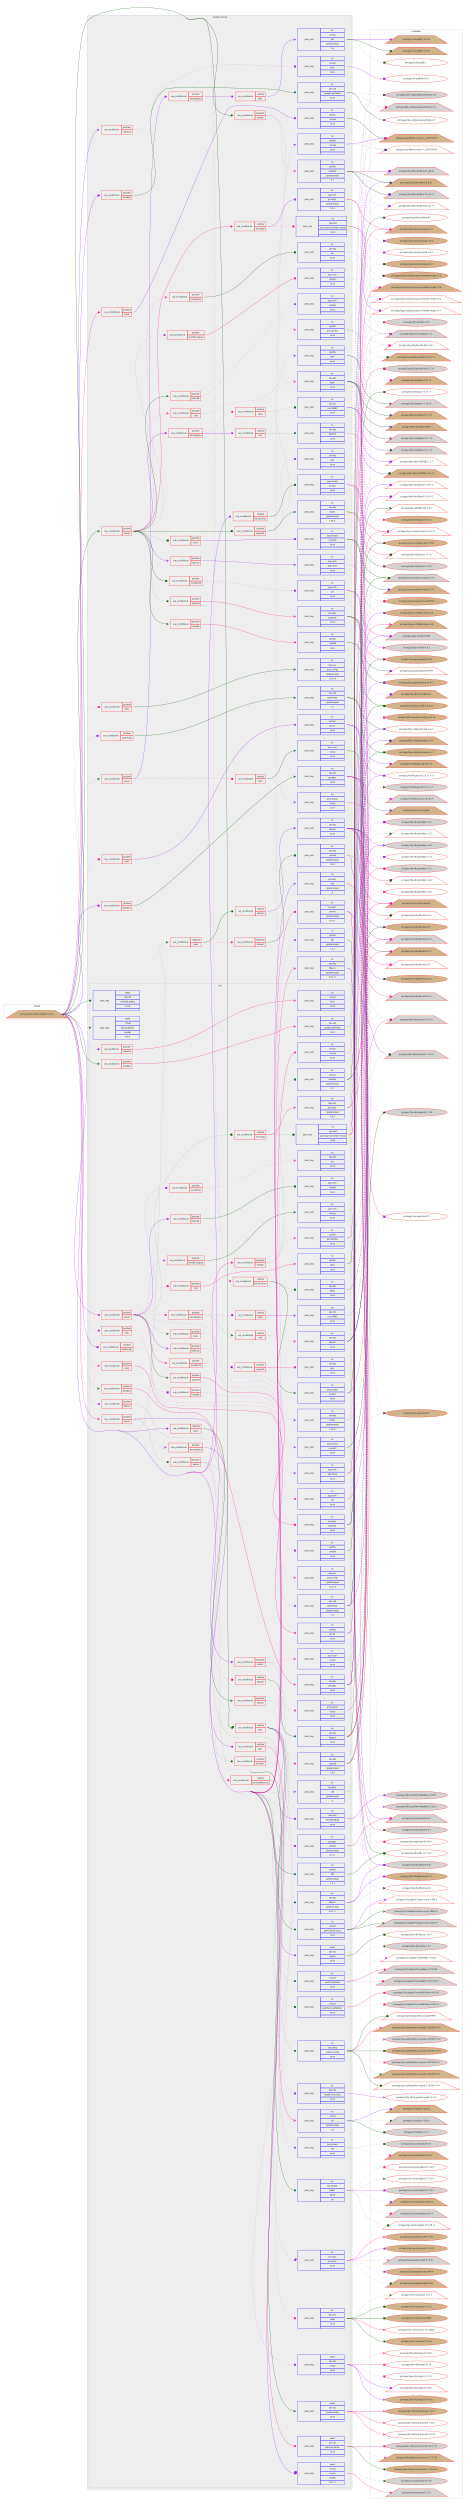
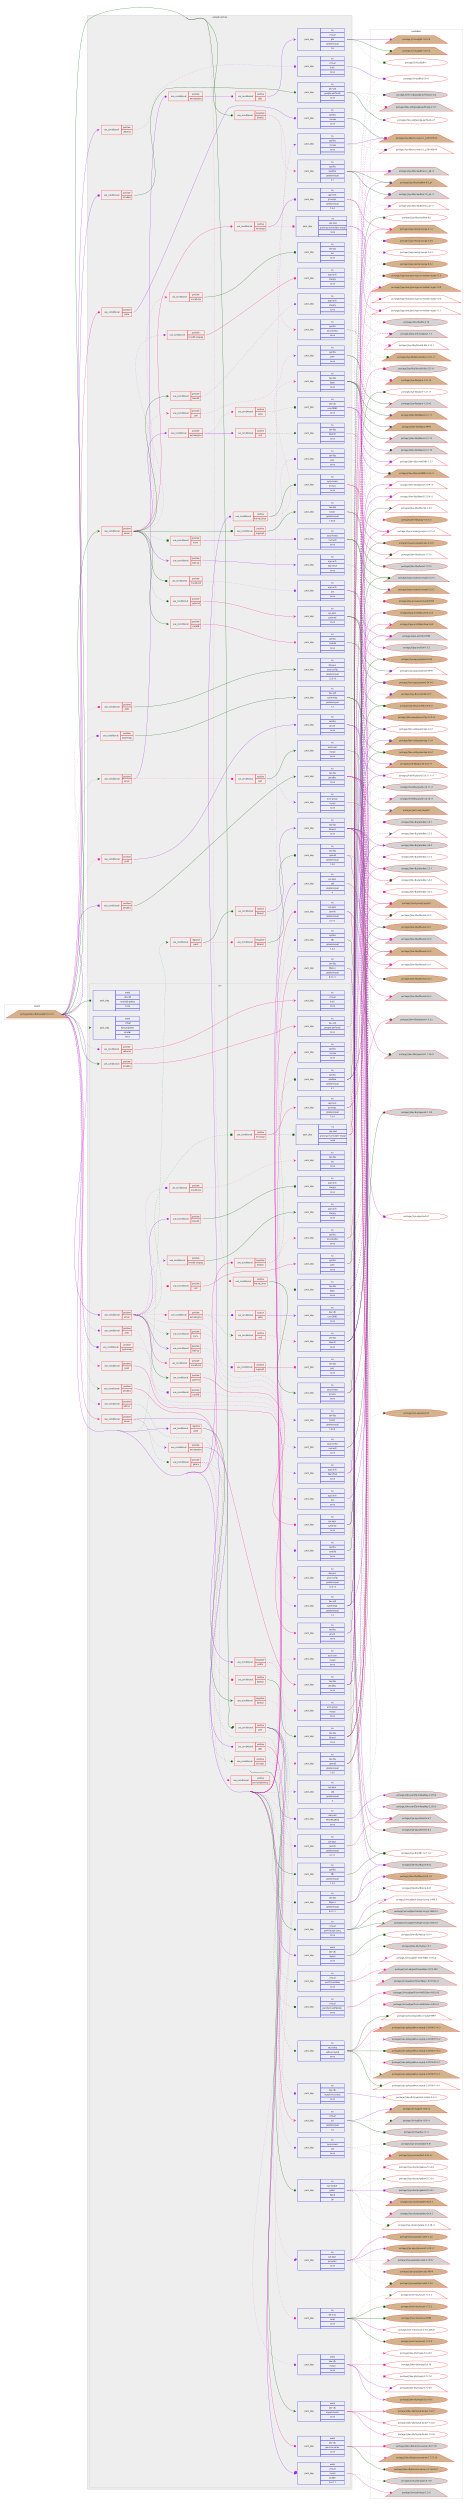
(416, 1842) -> none
